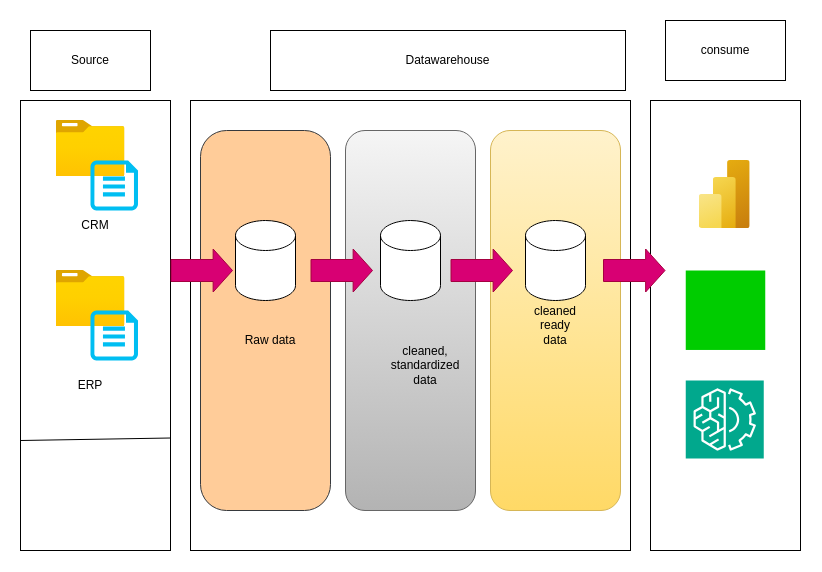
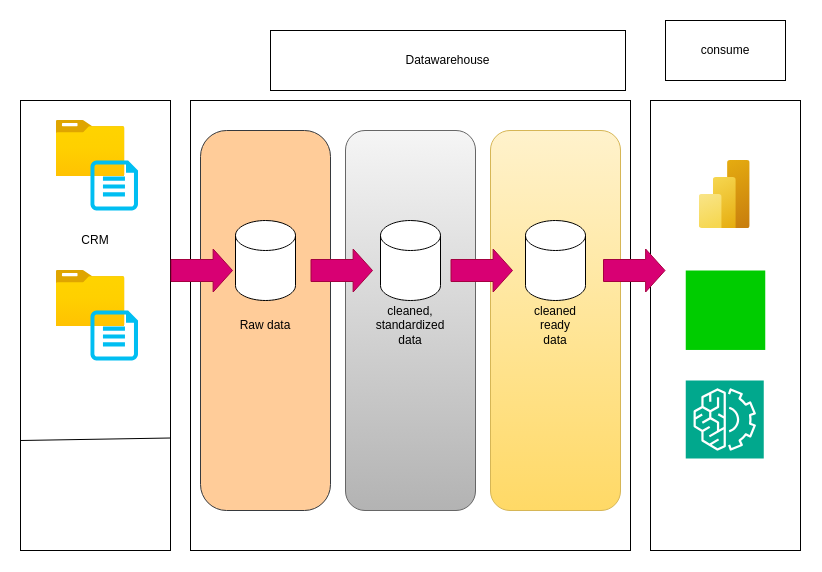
(91, 61) -> none
(95, 226) -> (95, 241)
(271, 341) -> (266, 326)
(426, 366) -> (411, 326)
(91, 386) -> none
